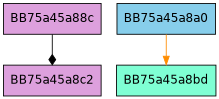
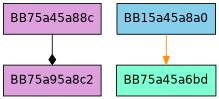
(166, 19) -> (166, 19)
(52, 81) -> (52, 81)
(166, 81) -> (166, 81)
